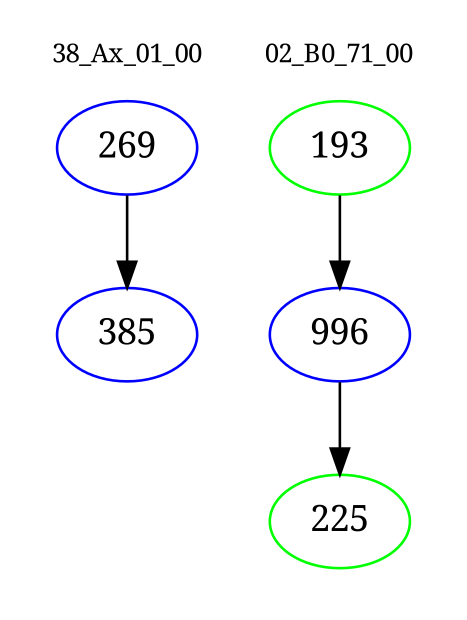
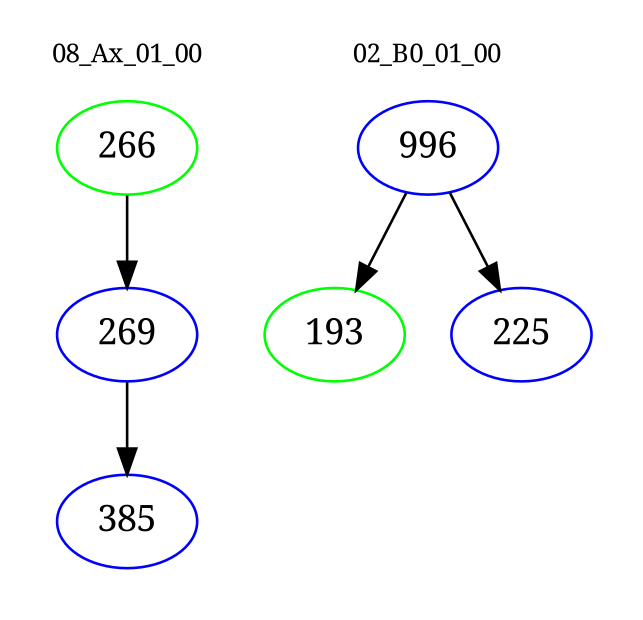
(127, 56) -> (127, 56)
(340, 56) -> (428, 56)
none -> (127, 148)
(340, 229) -> (387, 230)
(340, 521) -> (521, 335)
